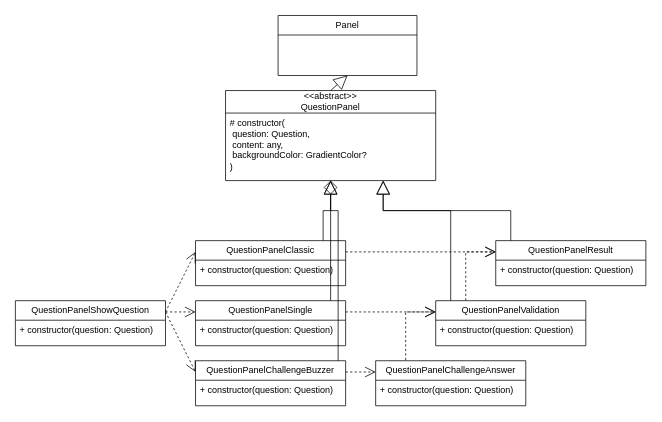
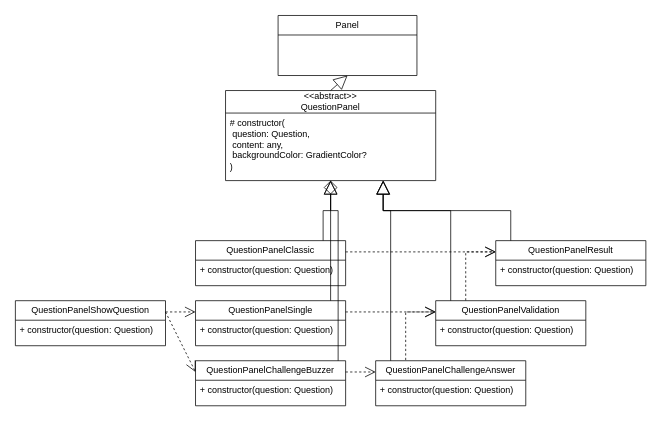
(180, 283) -> none
none -> (390, 285)
